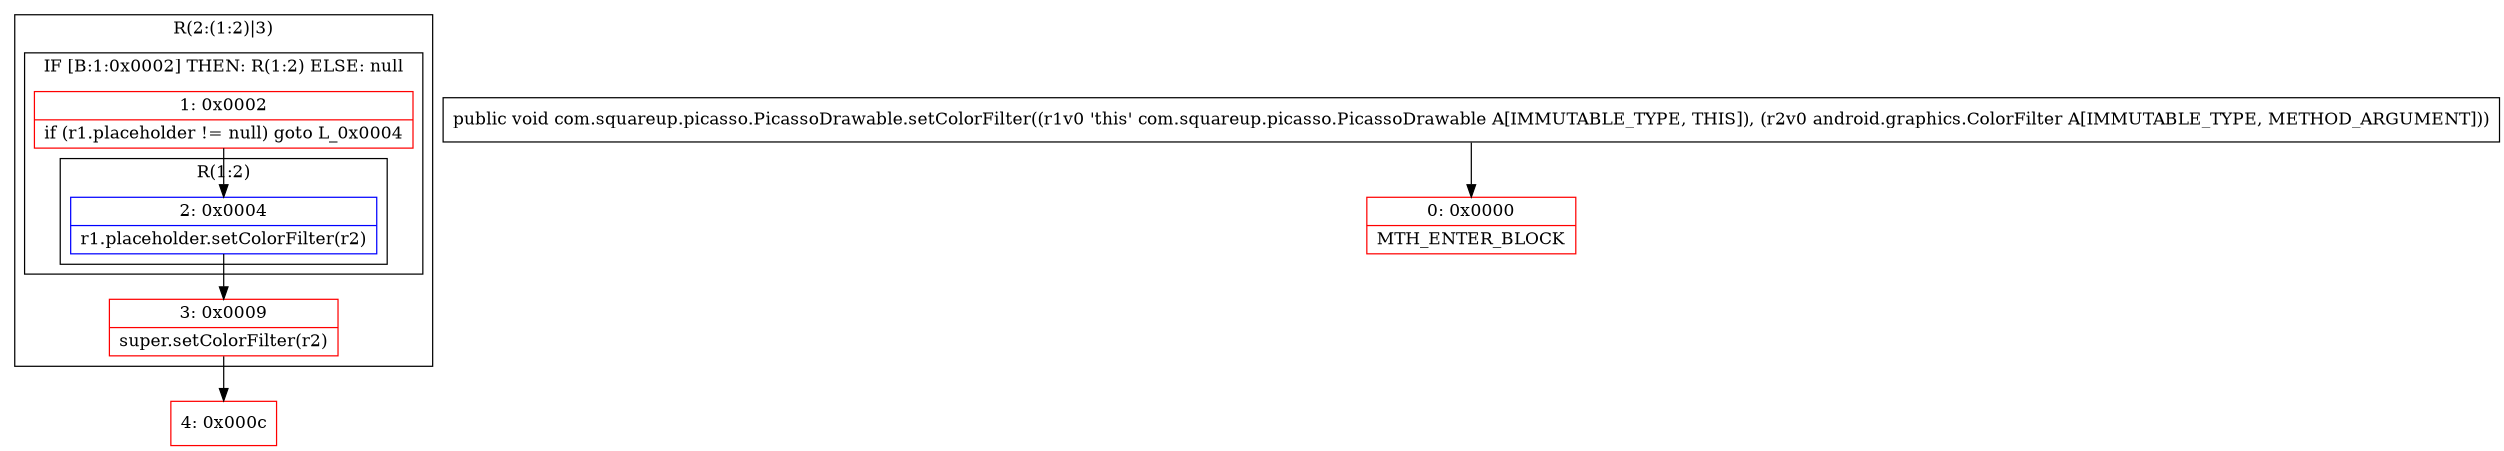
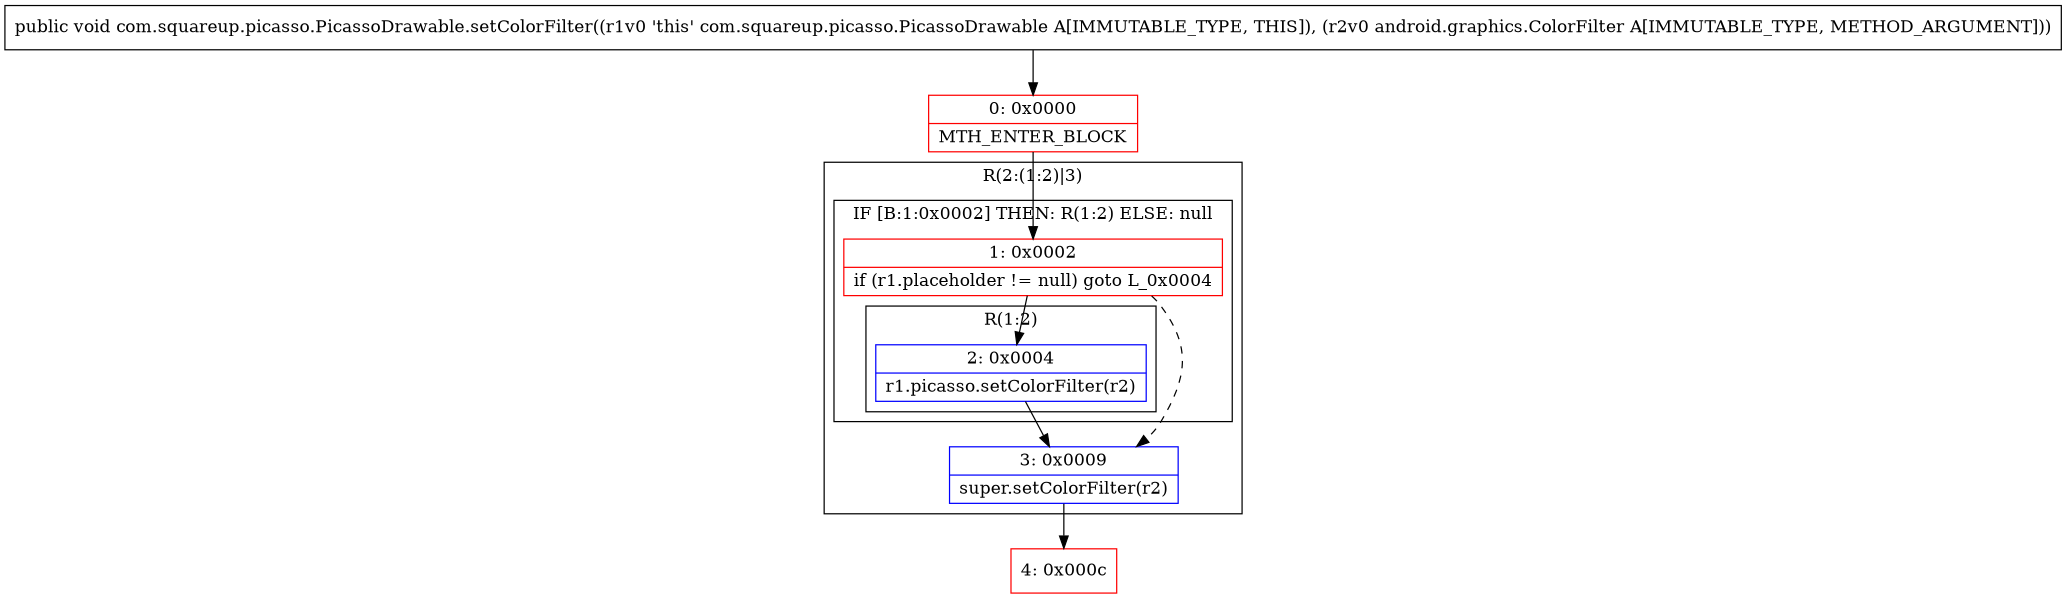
none -> (1033, 189)
(224, 239) -> (1011, 387)
(224, 328) -> (1064, 475)
none -> (1182, 368)
